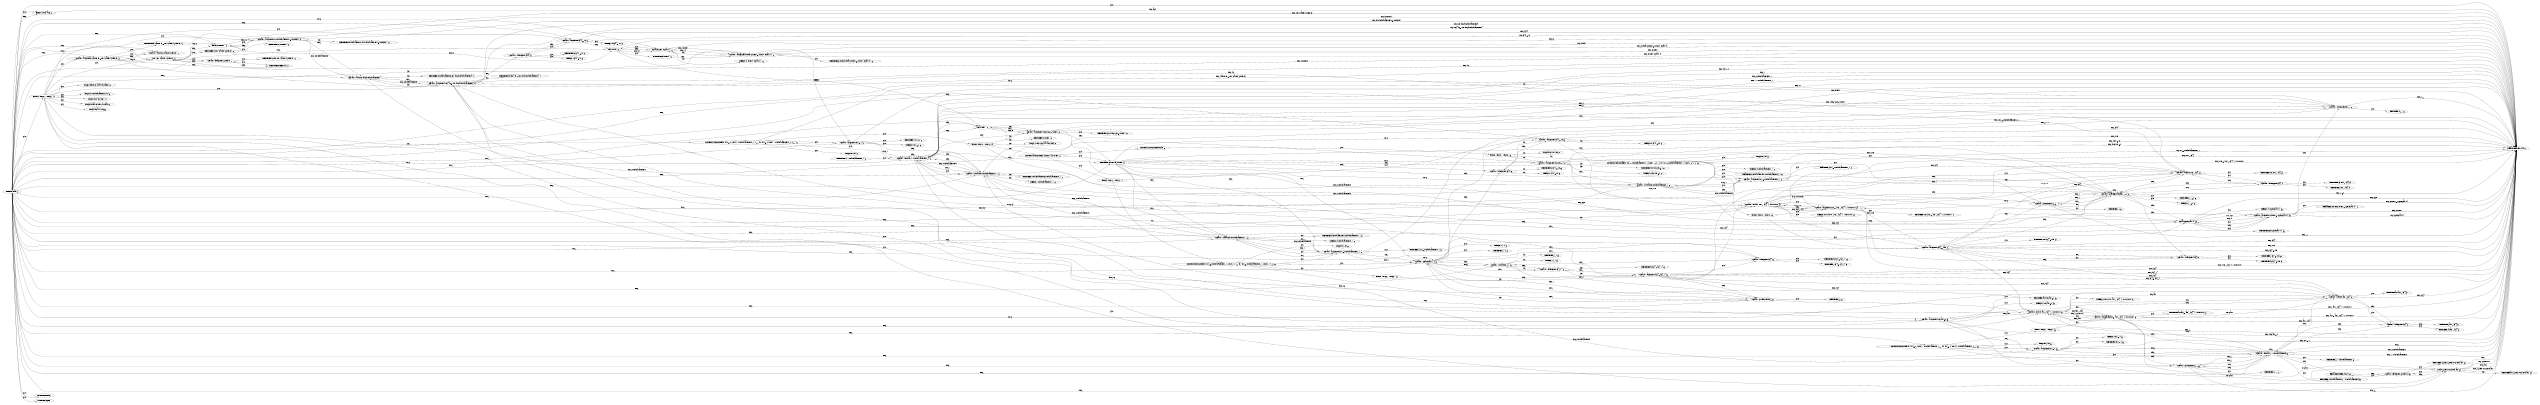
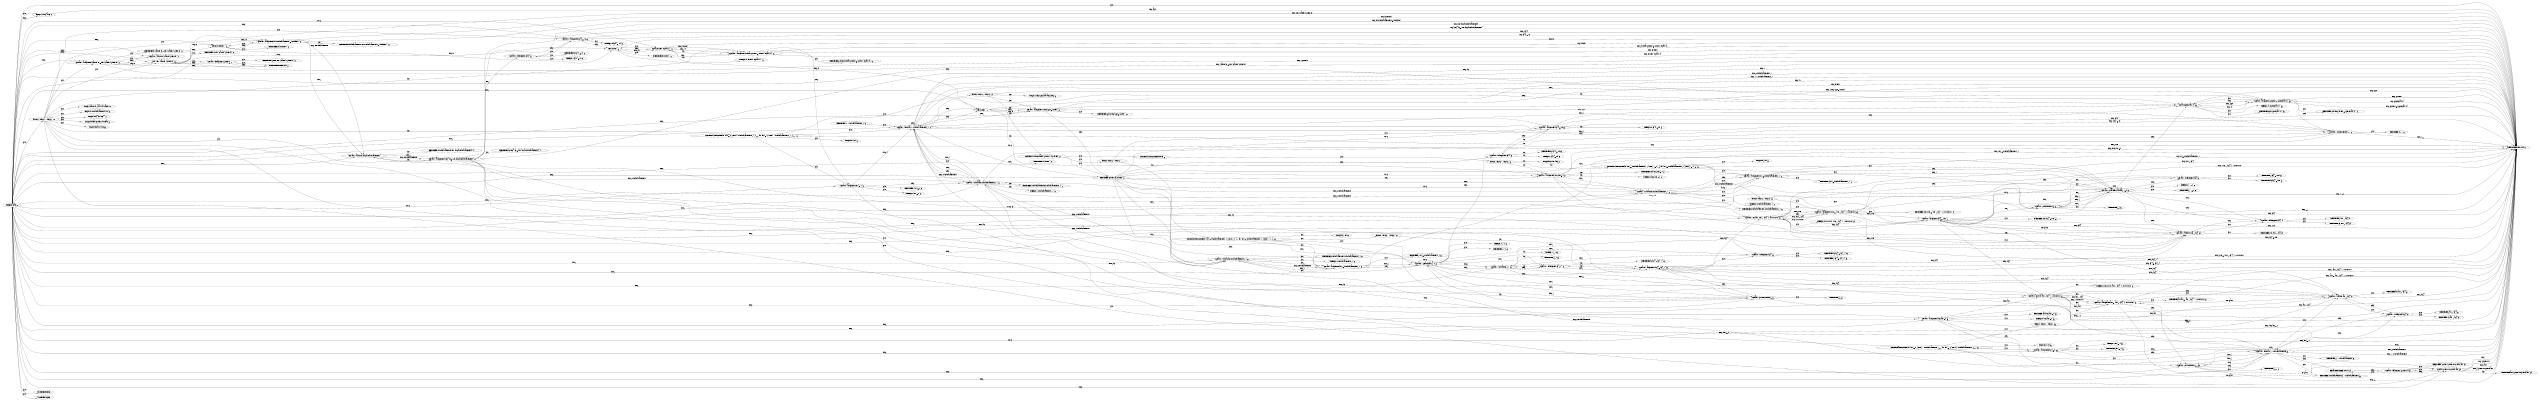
(1934, 128) -> (2073, 317)
